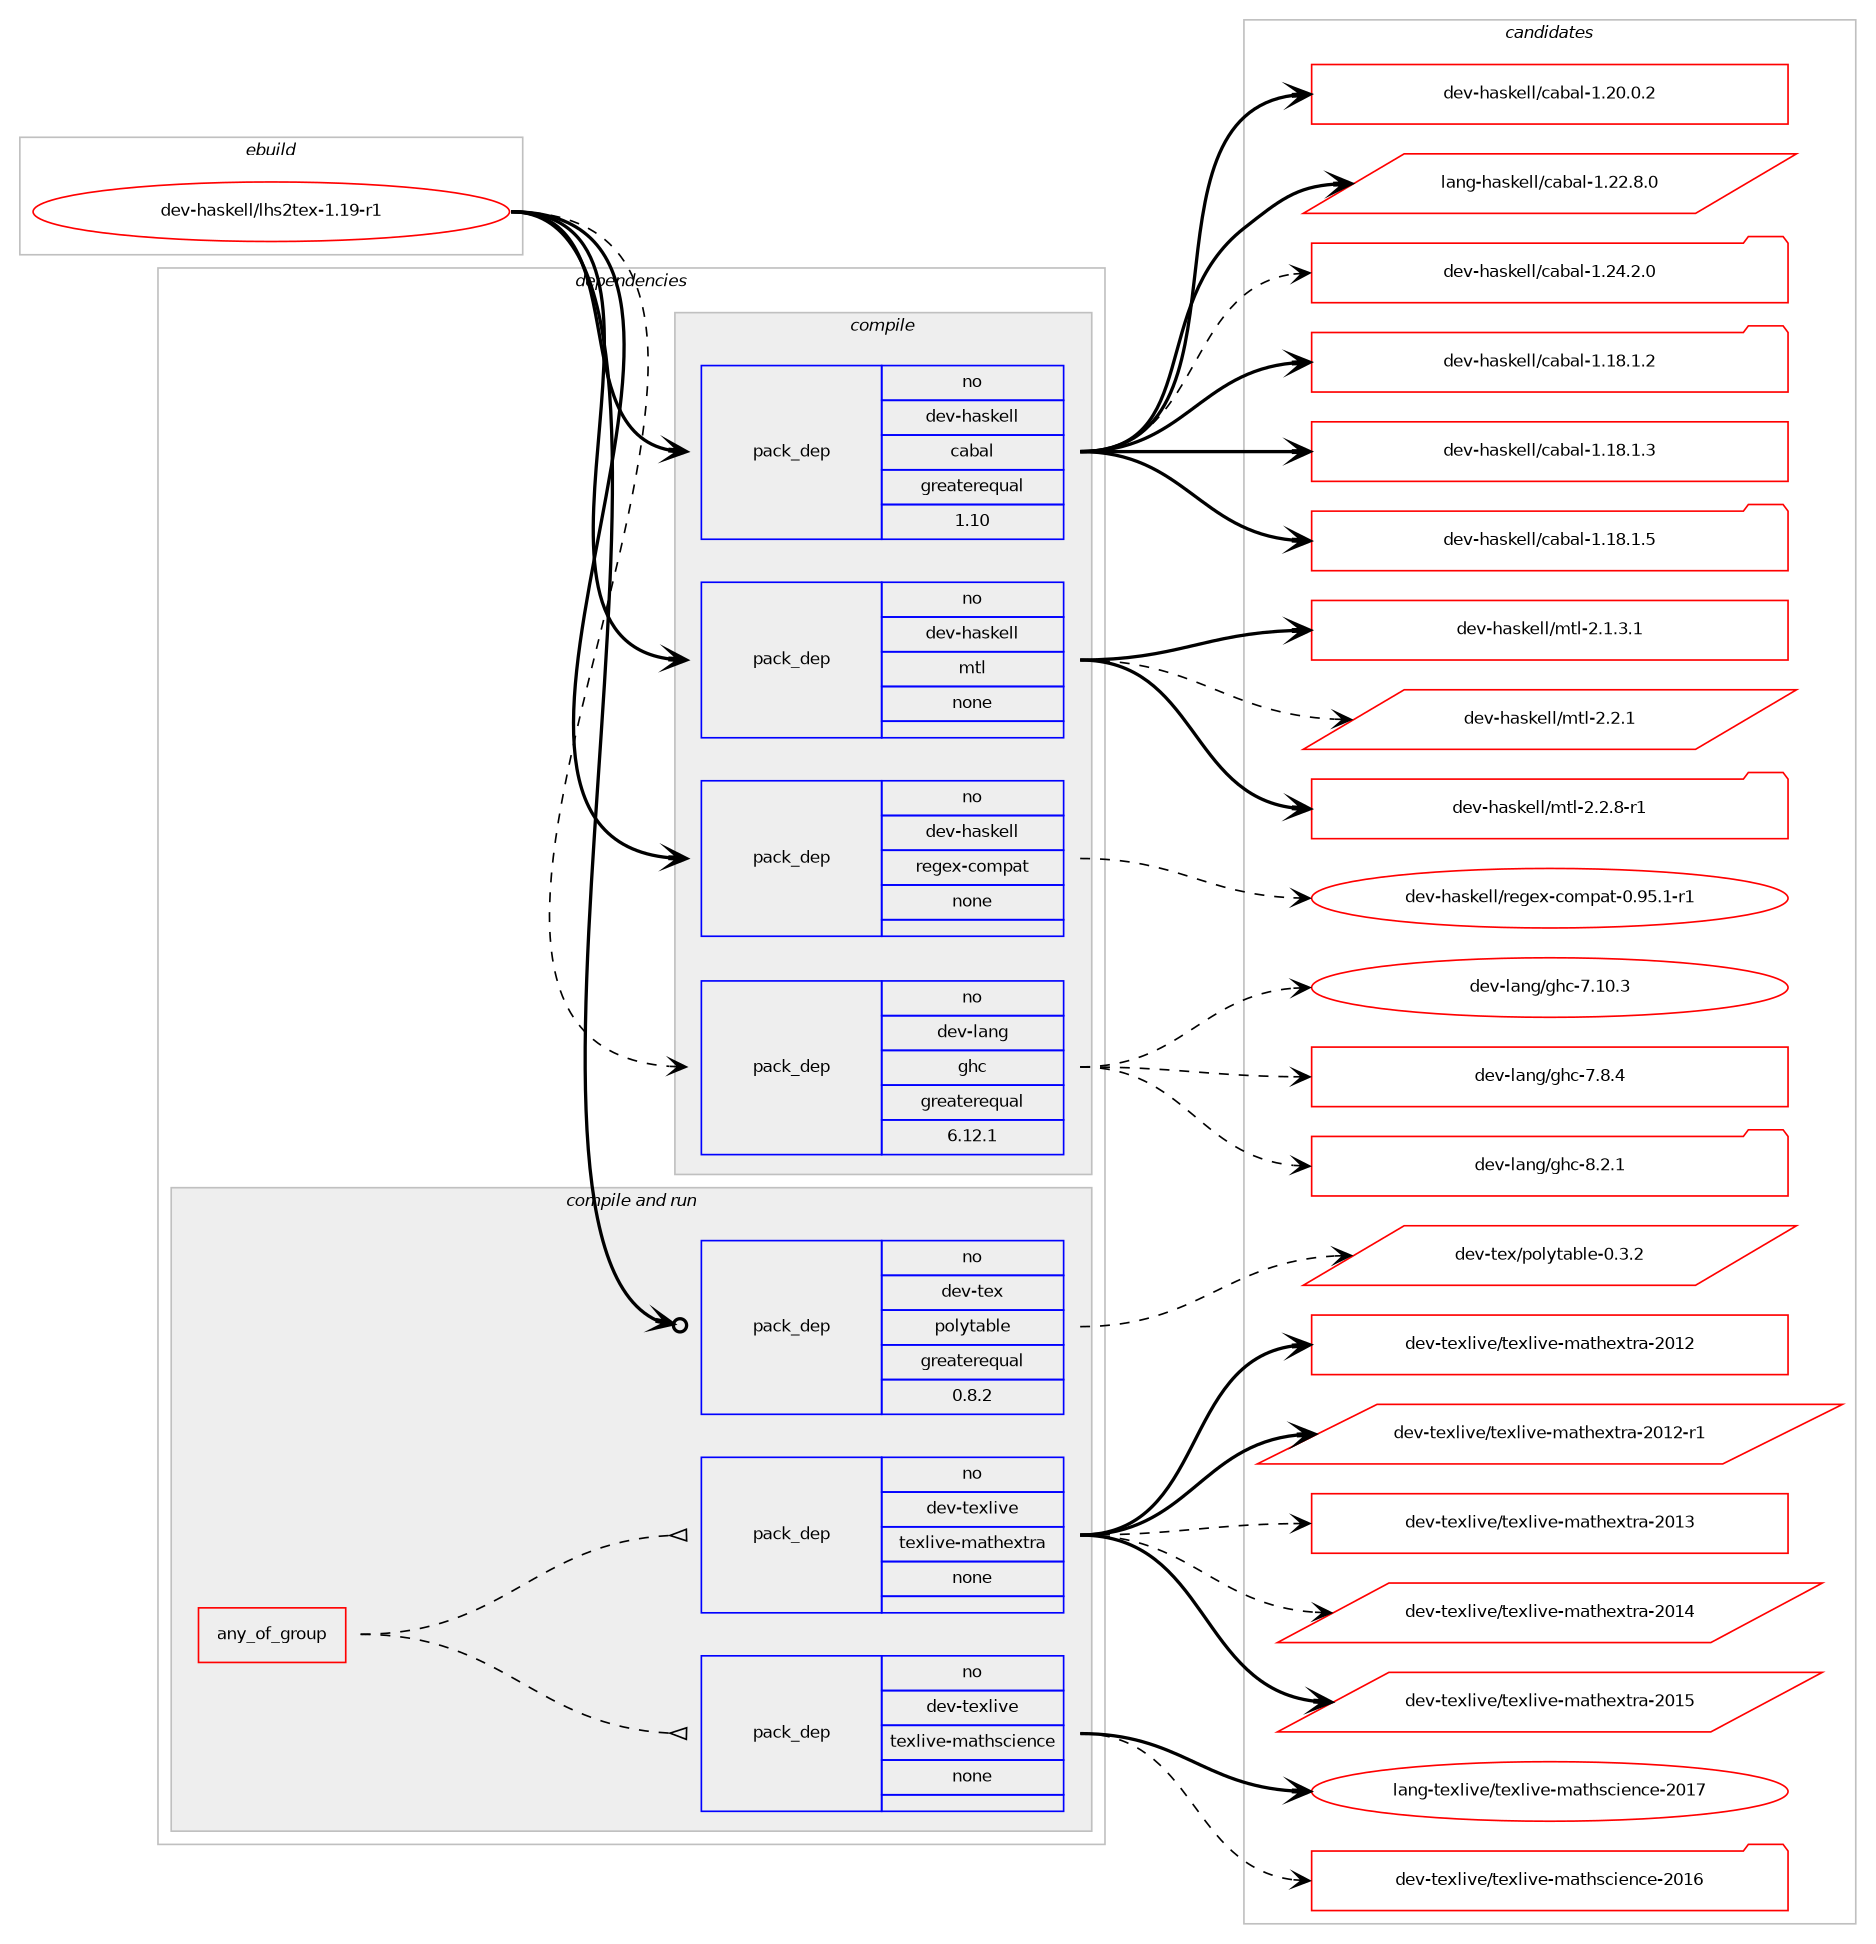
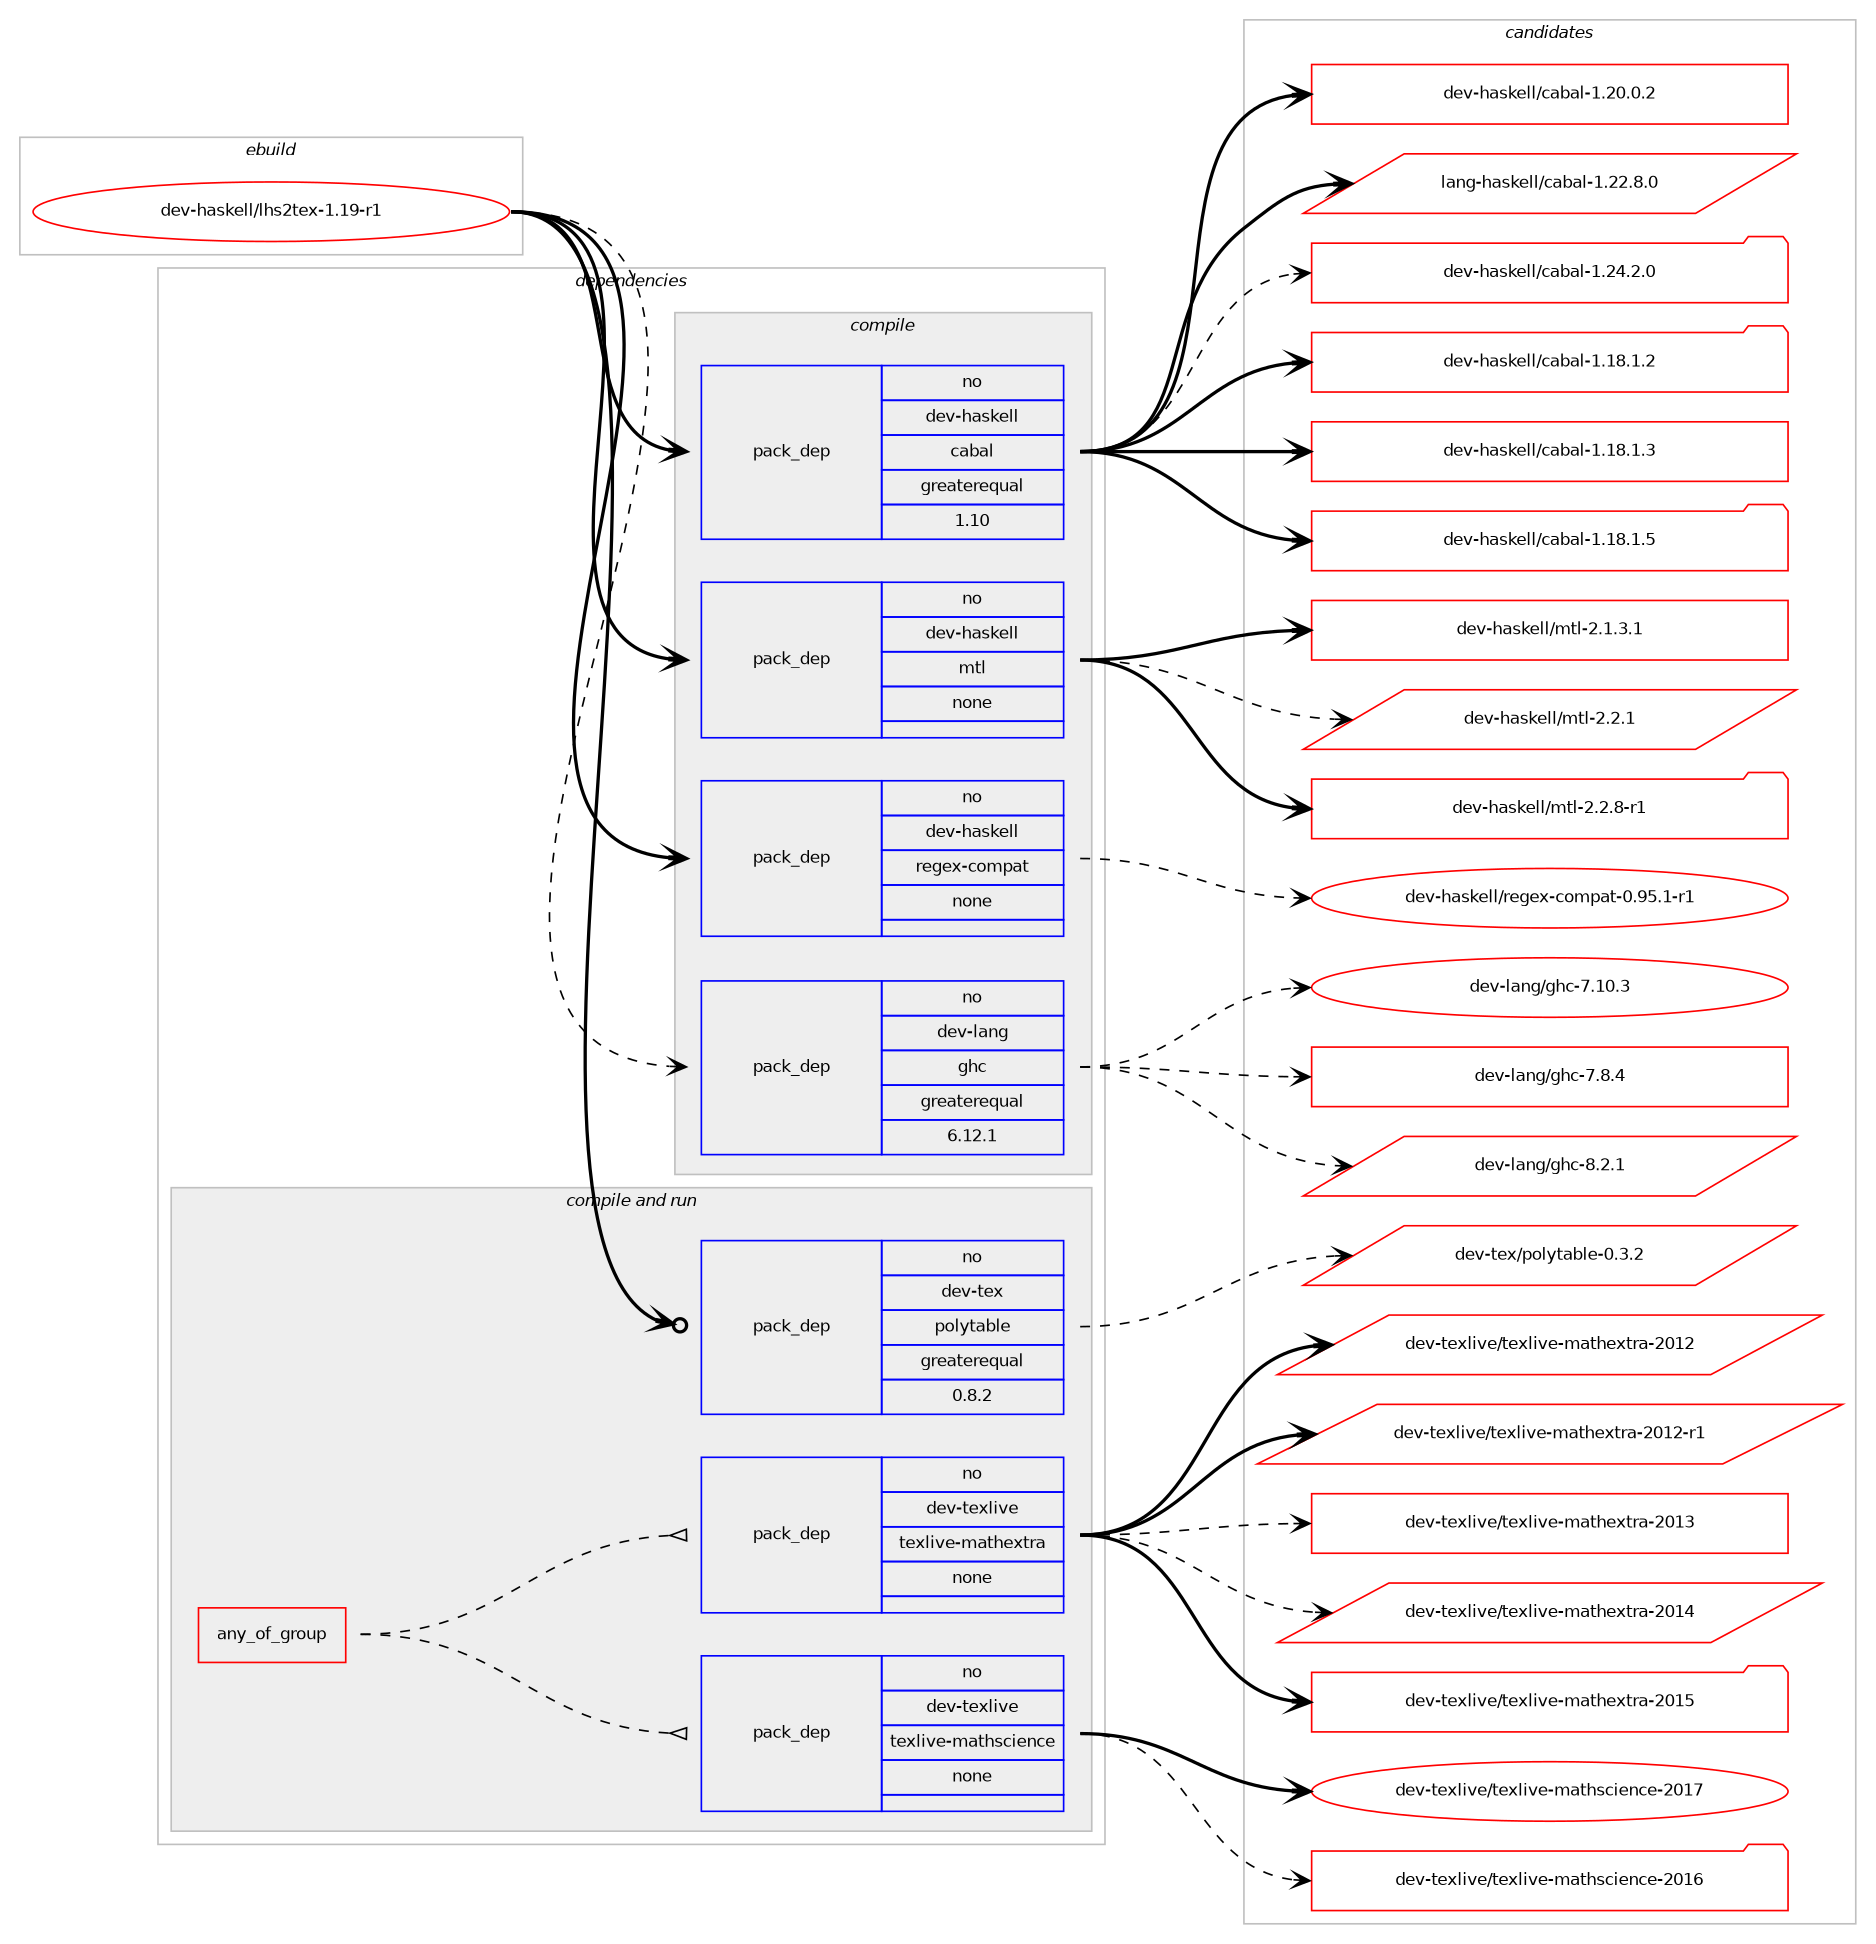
(1550, 1166) -> (1550, 1166)
(1550, 1345) -> (1550, 1345)
(1550, 1702) -> (1550, 1702)
(1550, 1791) -> (1550, 1791)
